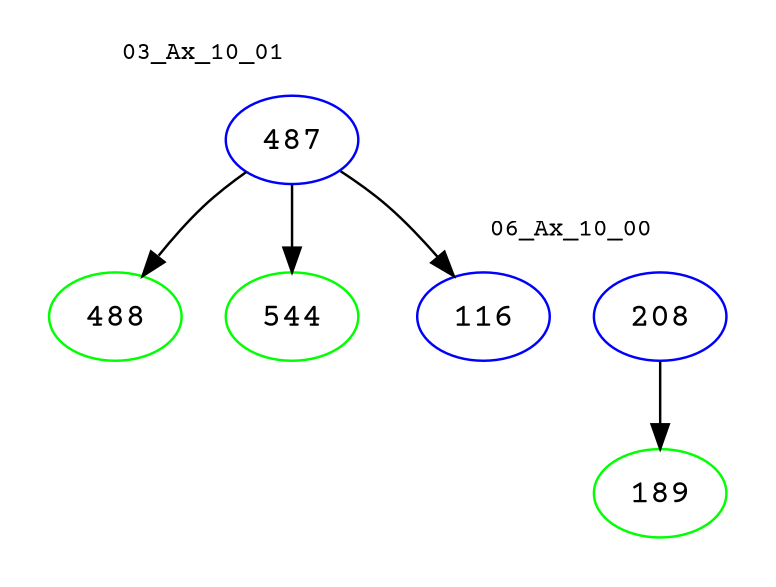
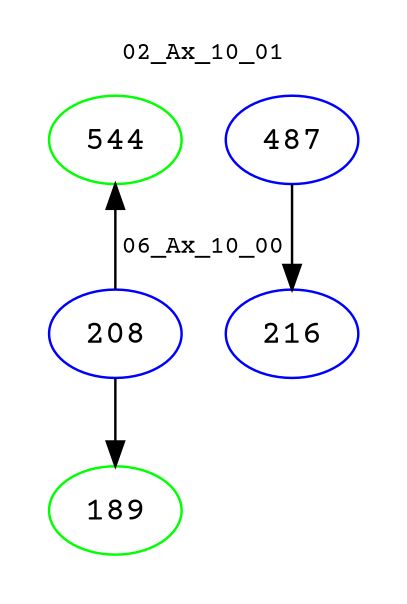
(204, 53) -> (204, 53)
(292, 216) -> (115, 250)
(115, 317) -> none
(483, 317) -> (292, 334)
